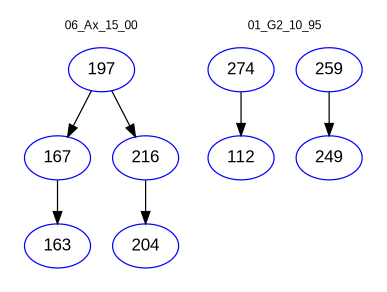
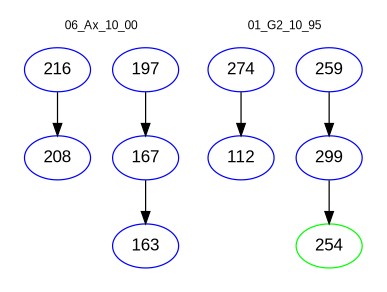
(102, 26) -> (102, 26)
(121, 108) -> none
(329, 158) -> (329, 158)
(146, 246) -> (58, 158)
none -> (329, 246)
